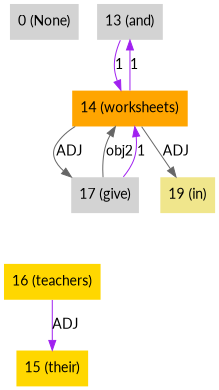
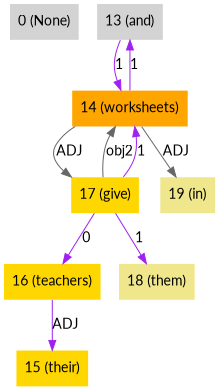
(105, 195) -> (105, 195)
none -> (81, 234)
none -> (157, 282)
